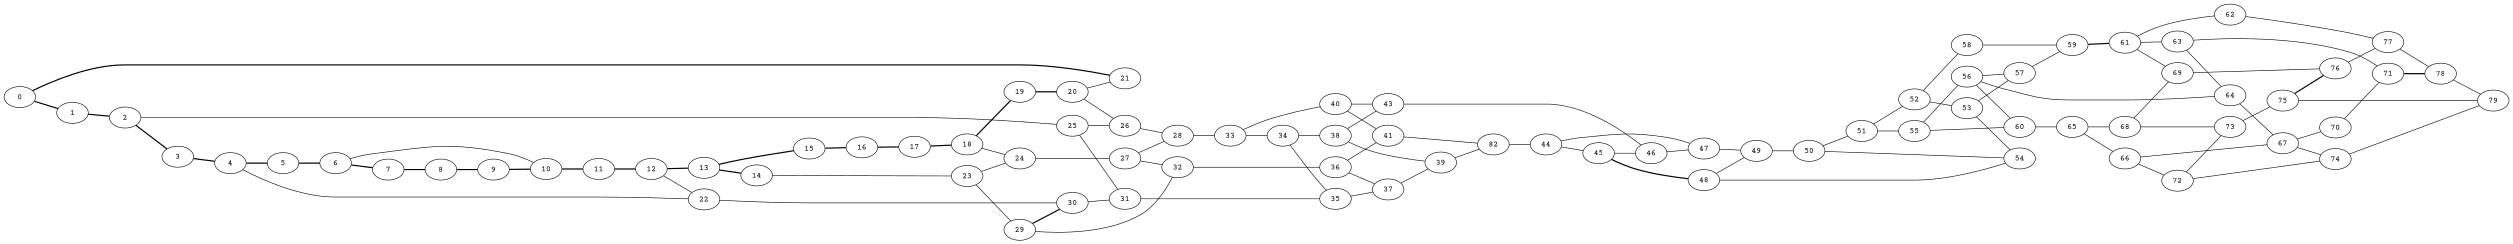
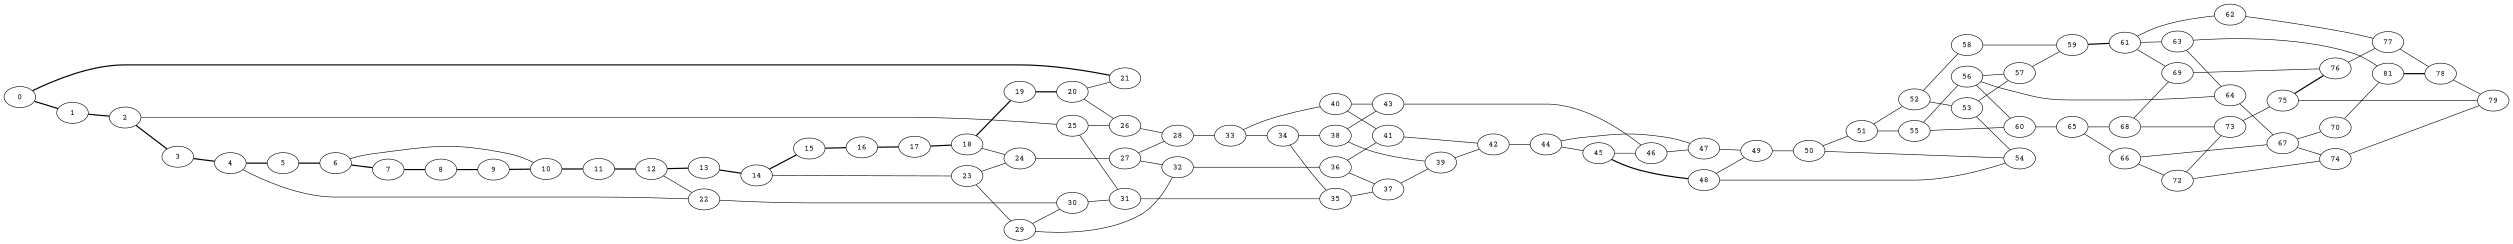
(2388, 74) -> (2388, 74)
(1493, 144) -> (1493, 144)
(756, 157) -> (783, 162)
(1046, 216) -> (1046, 216)
